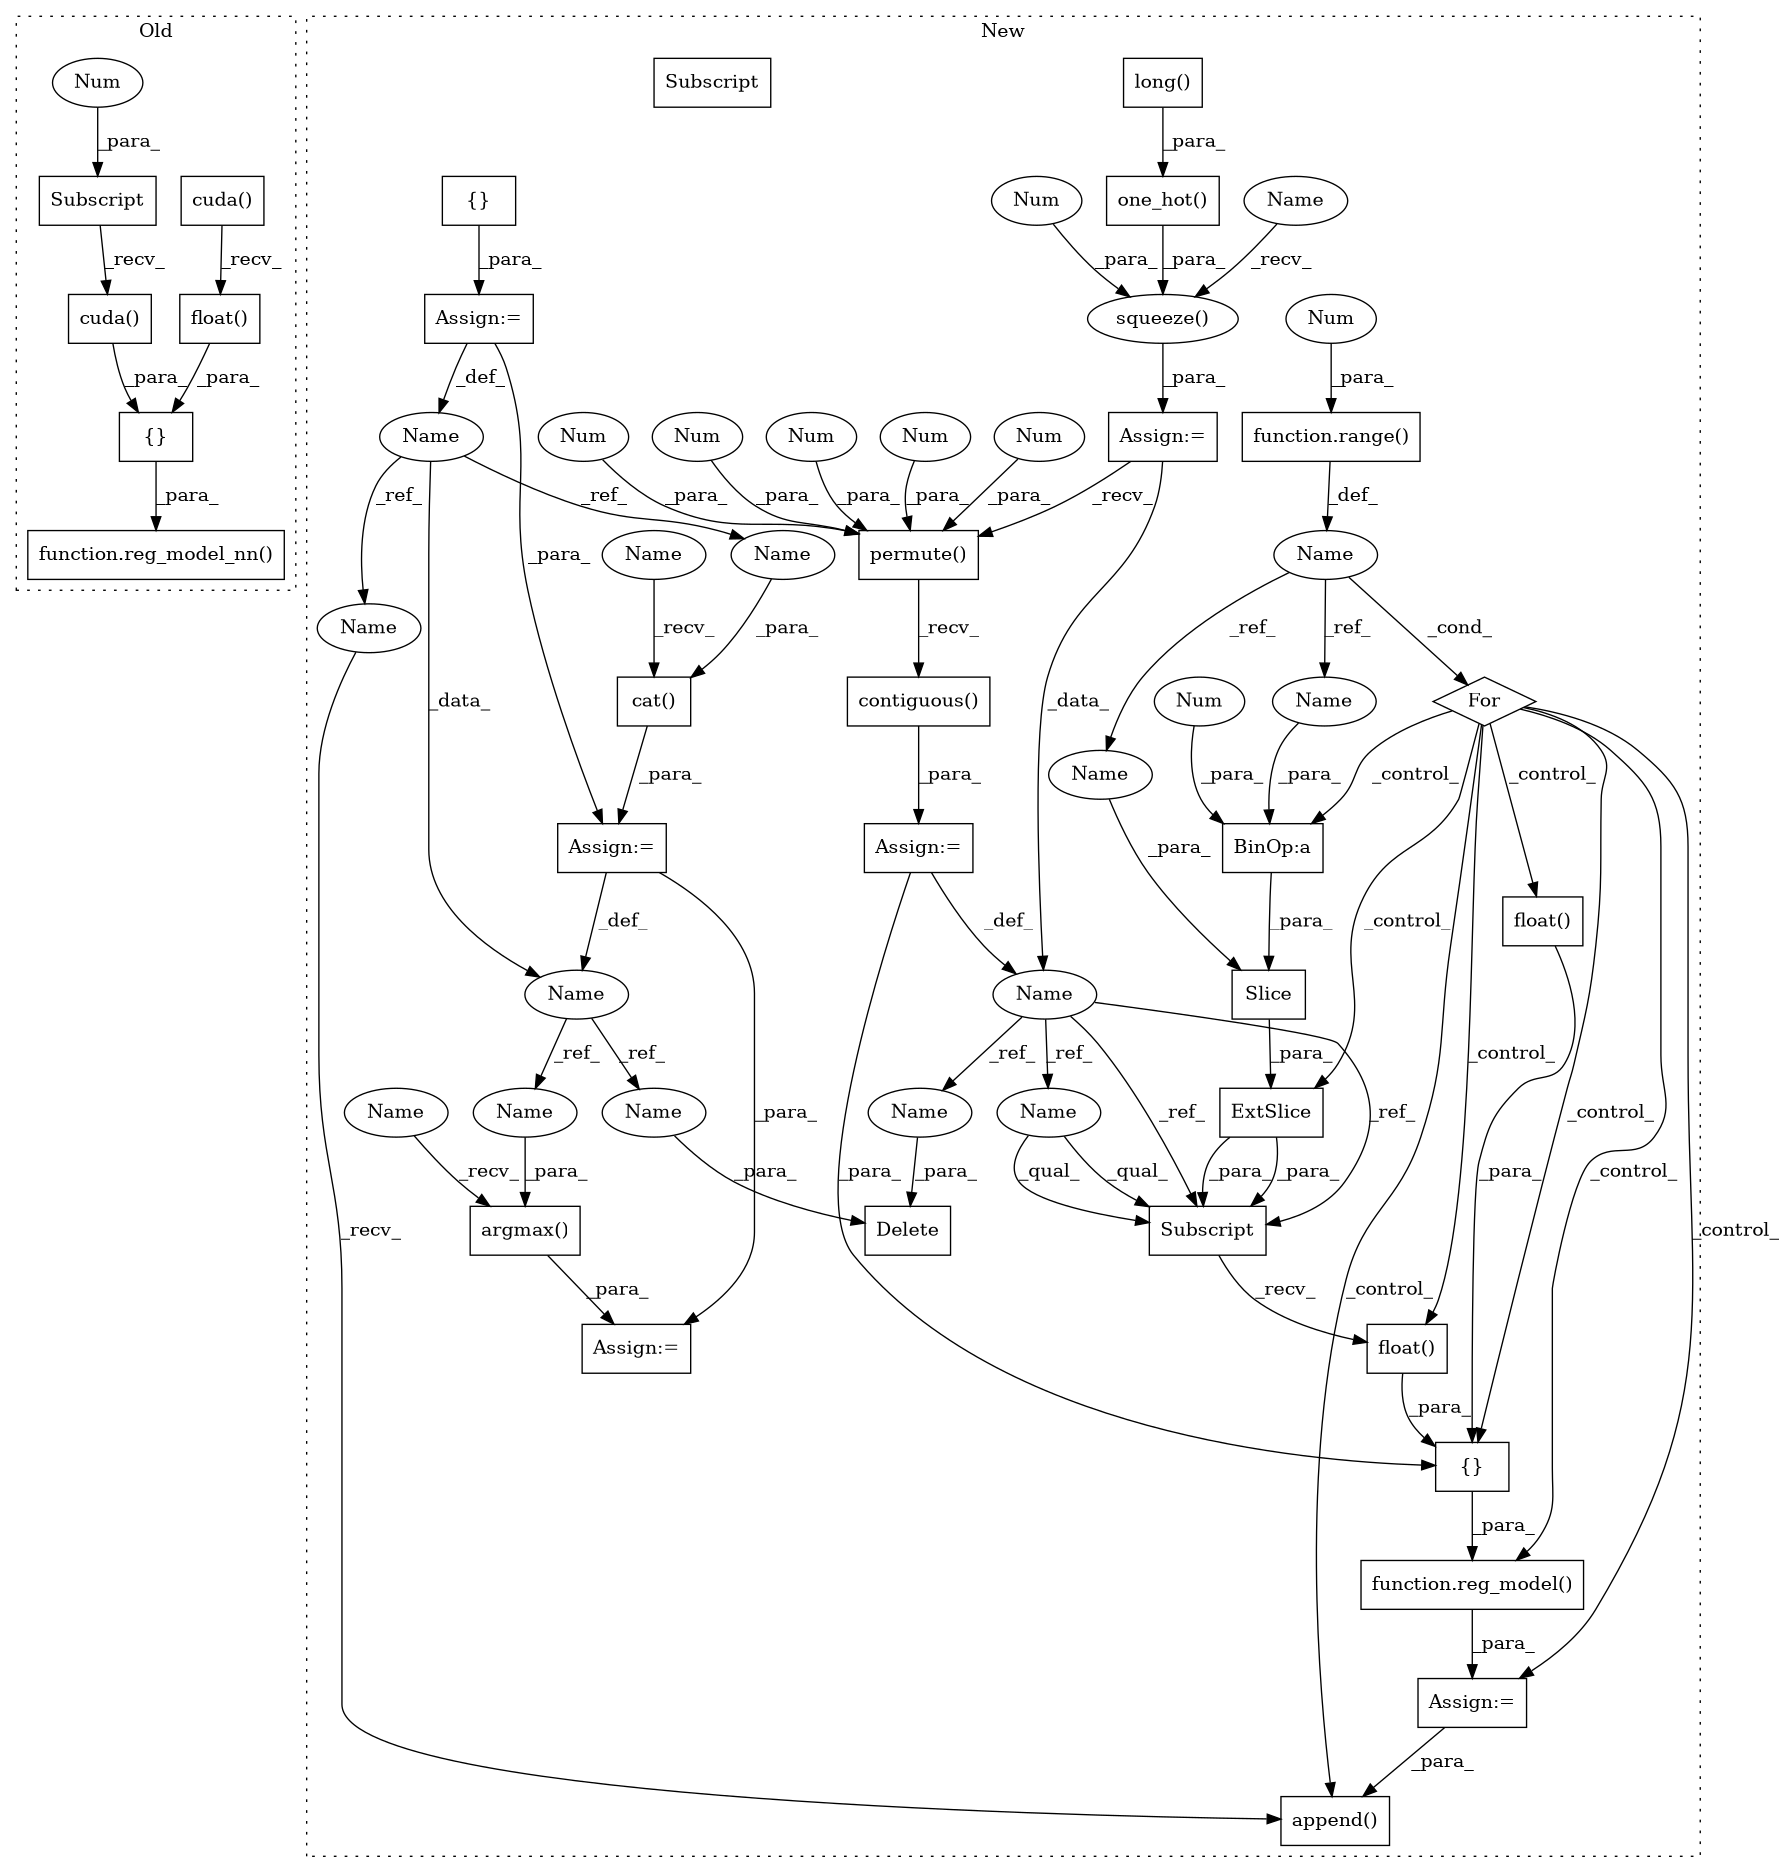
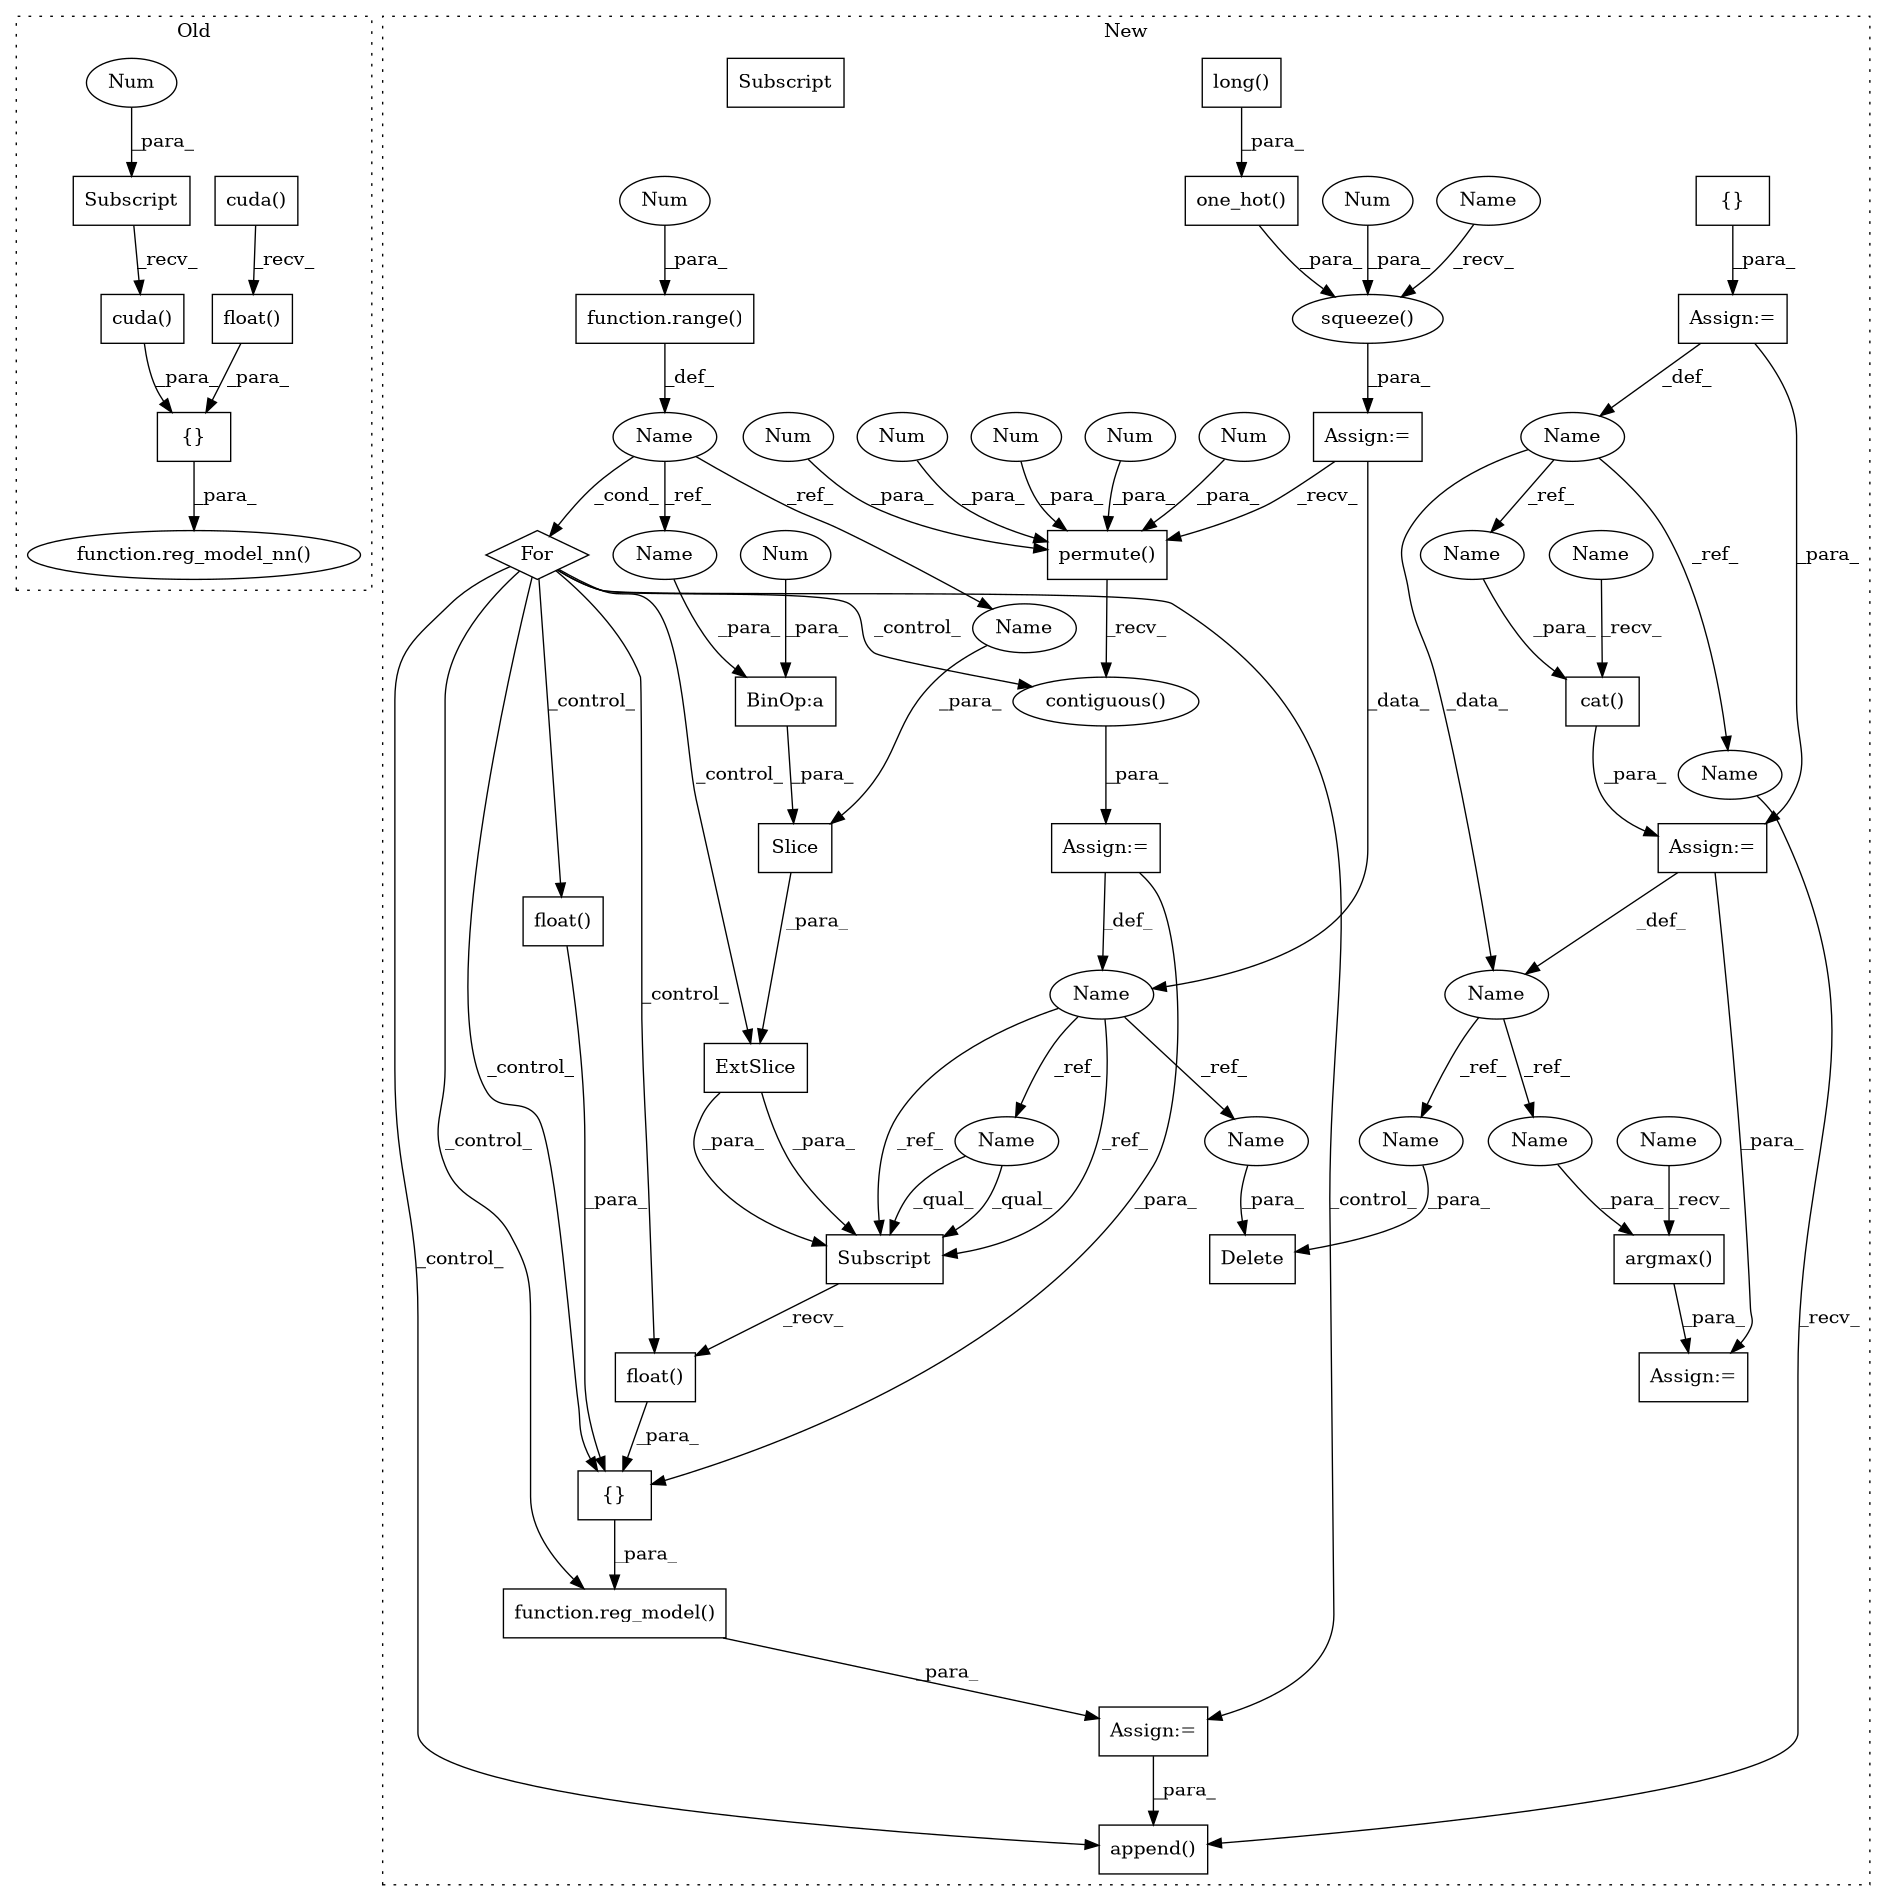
(156, 555) -> (194, 555)
(919, 702) -> (1106, 702)
(1375, 748) -> (852, 606)
